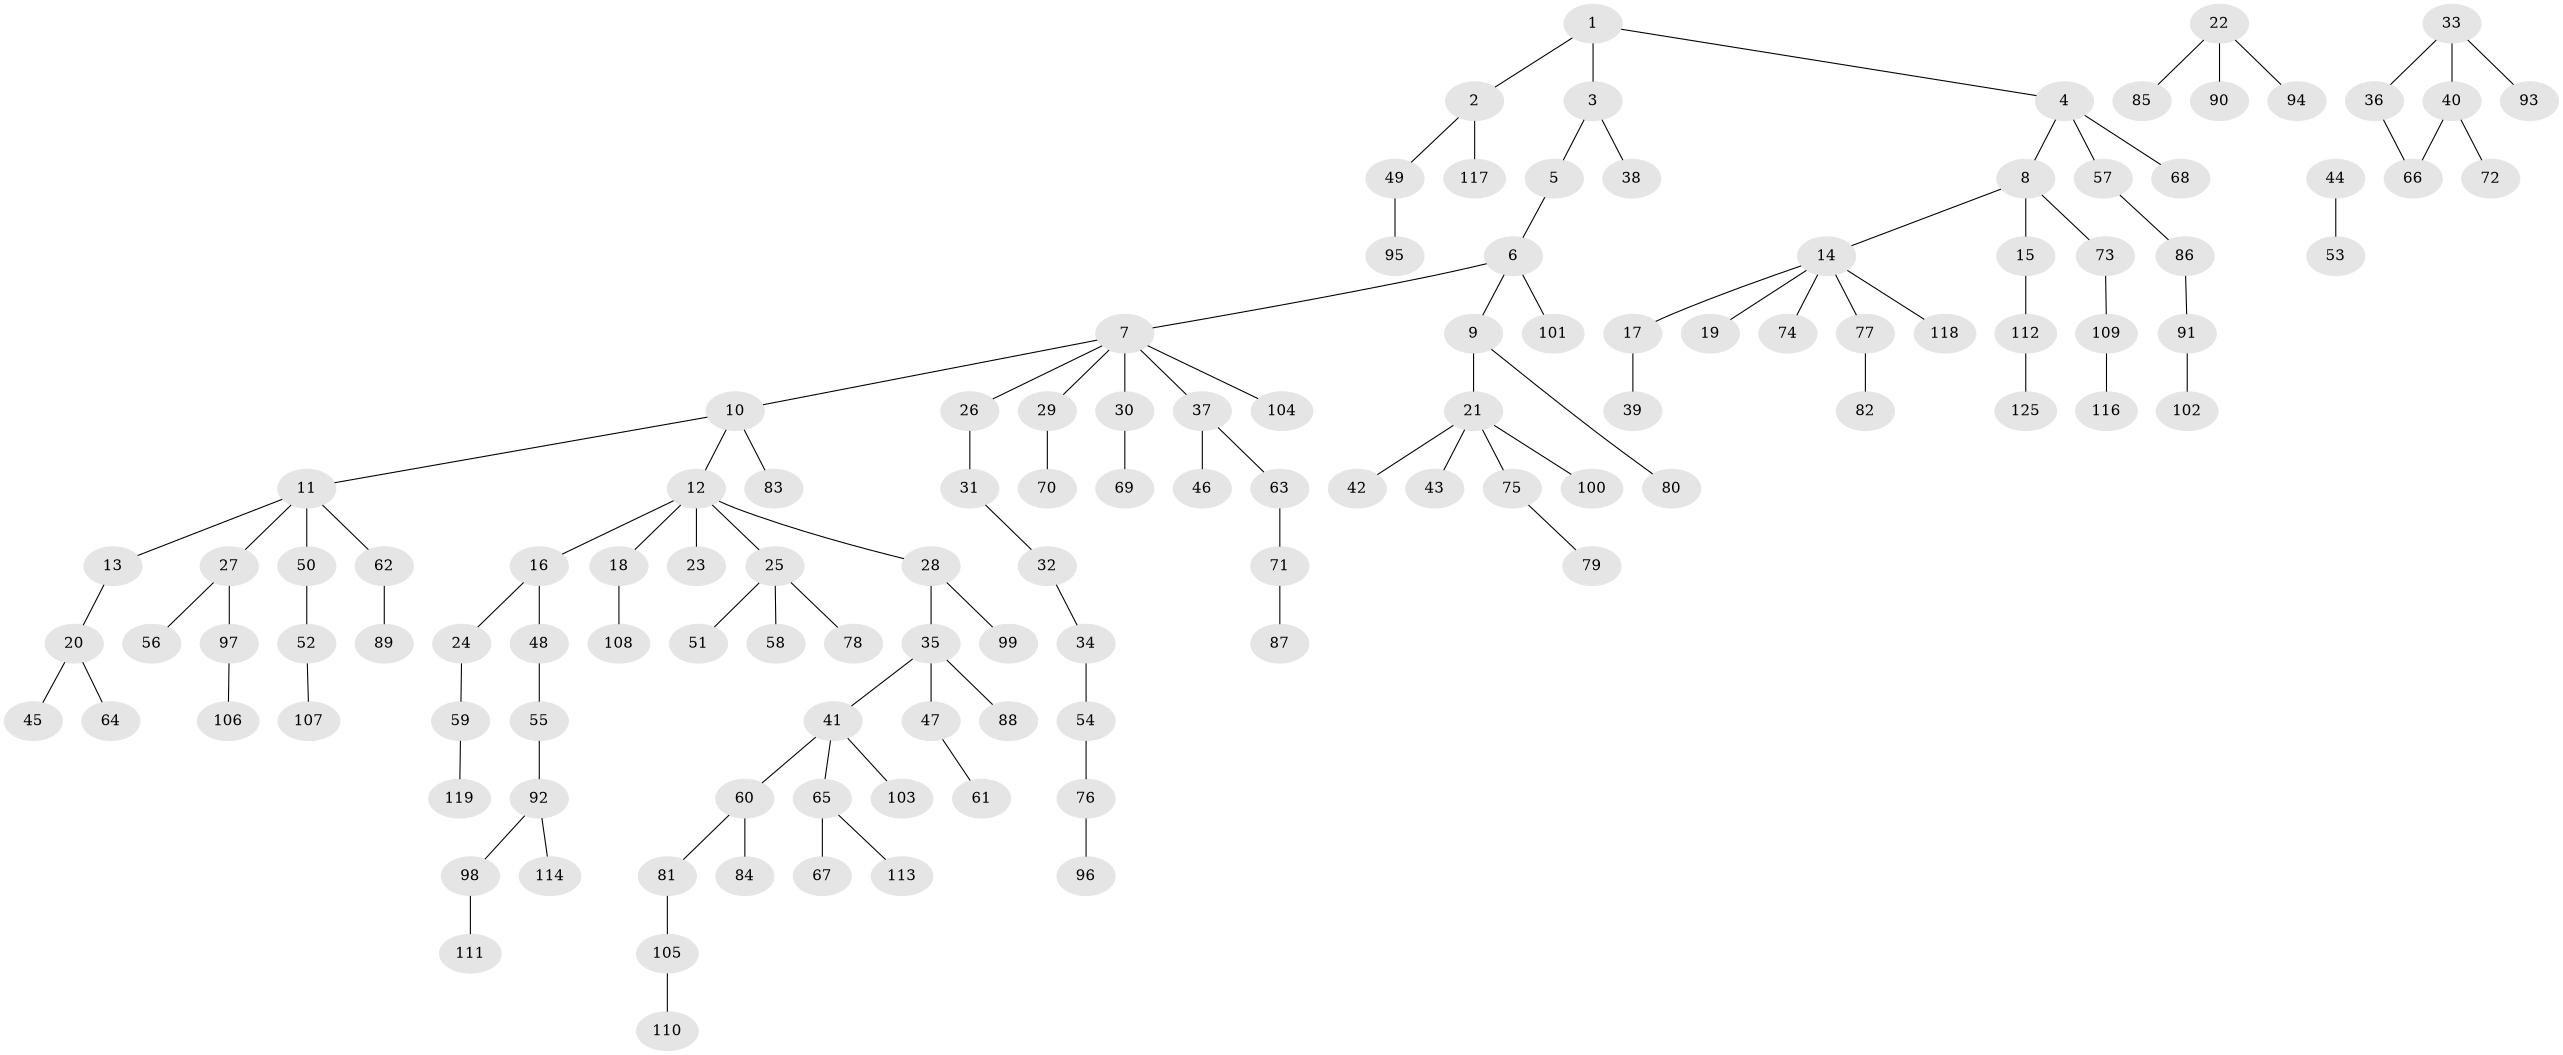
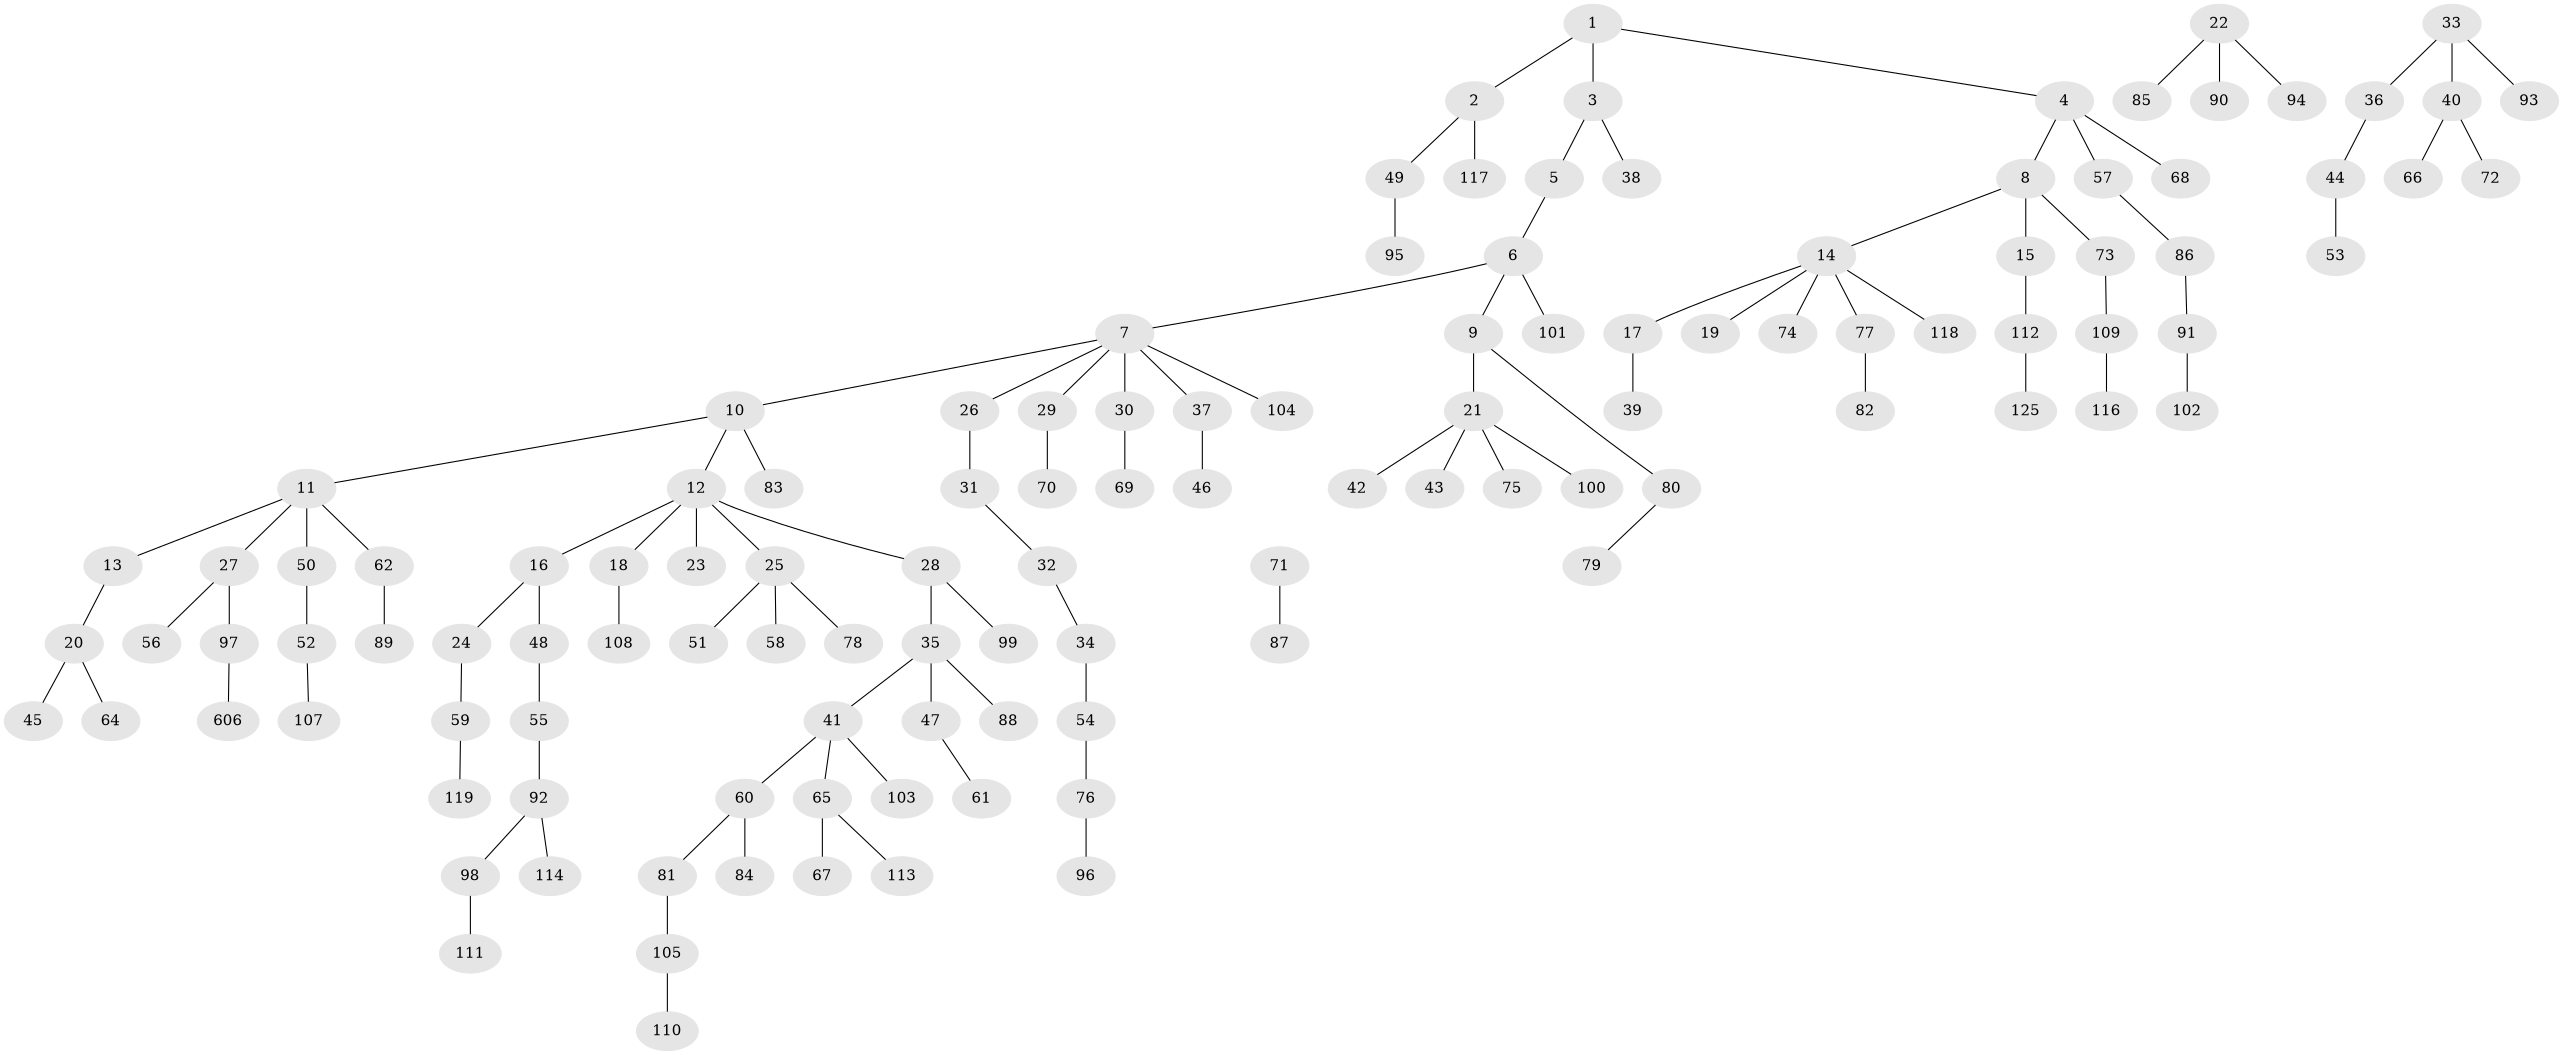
(2394, 140) -> (2355, 140)
(1280, 489) -> none
(1552, 527) -> (1632, 527)
(228, 721) -> (228, 721)
